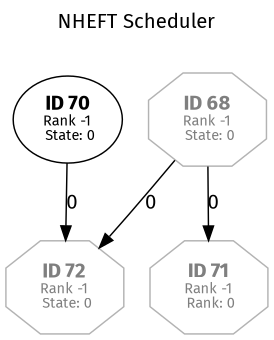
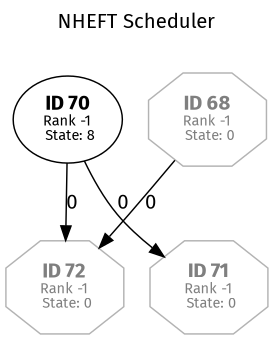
(68, 136) -> (68, 136)
(208, 196) -> (113, 209)
(209, 303) -> (209, 303)
